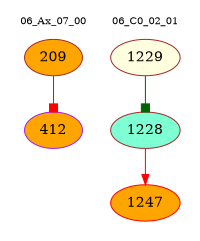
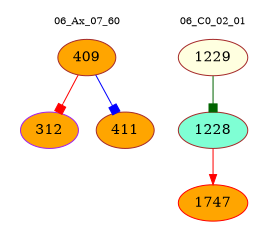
(54, 22) -> (87, 22)
(54, 58) -> (87, 58)
(54, 130) -> (49, 130)
none -> (125, 130)
(145, 203) -> (213, 203)
